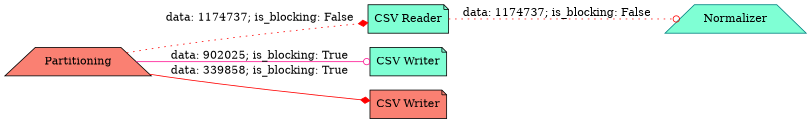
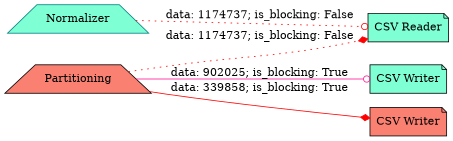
(561, 19) -> (248, 23)
